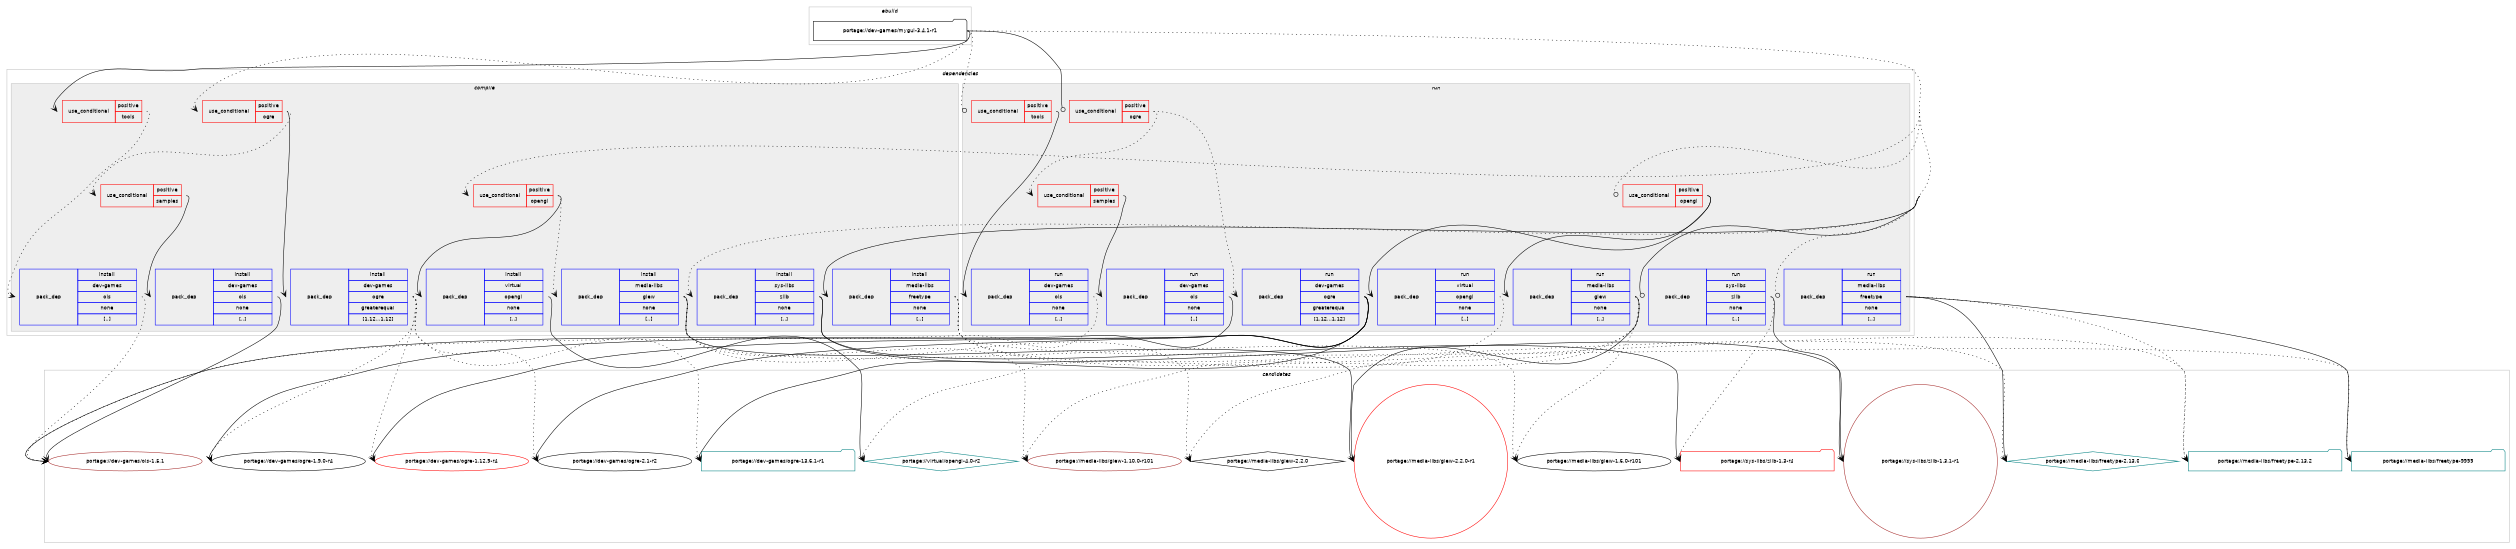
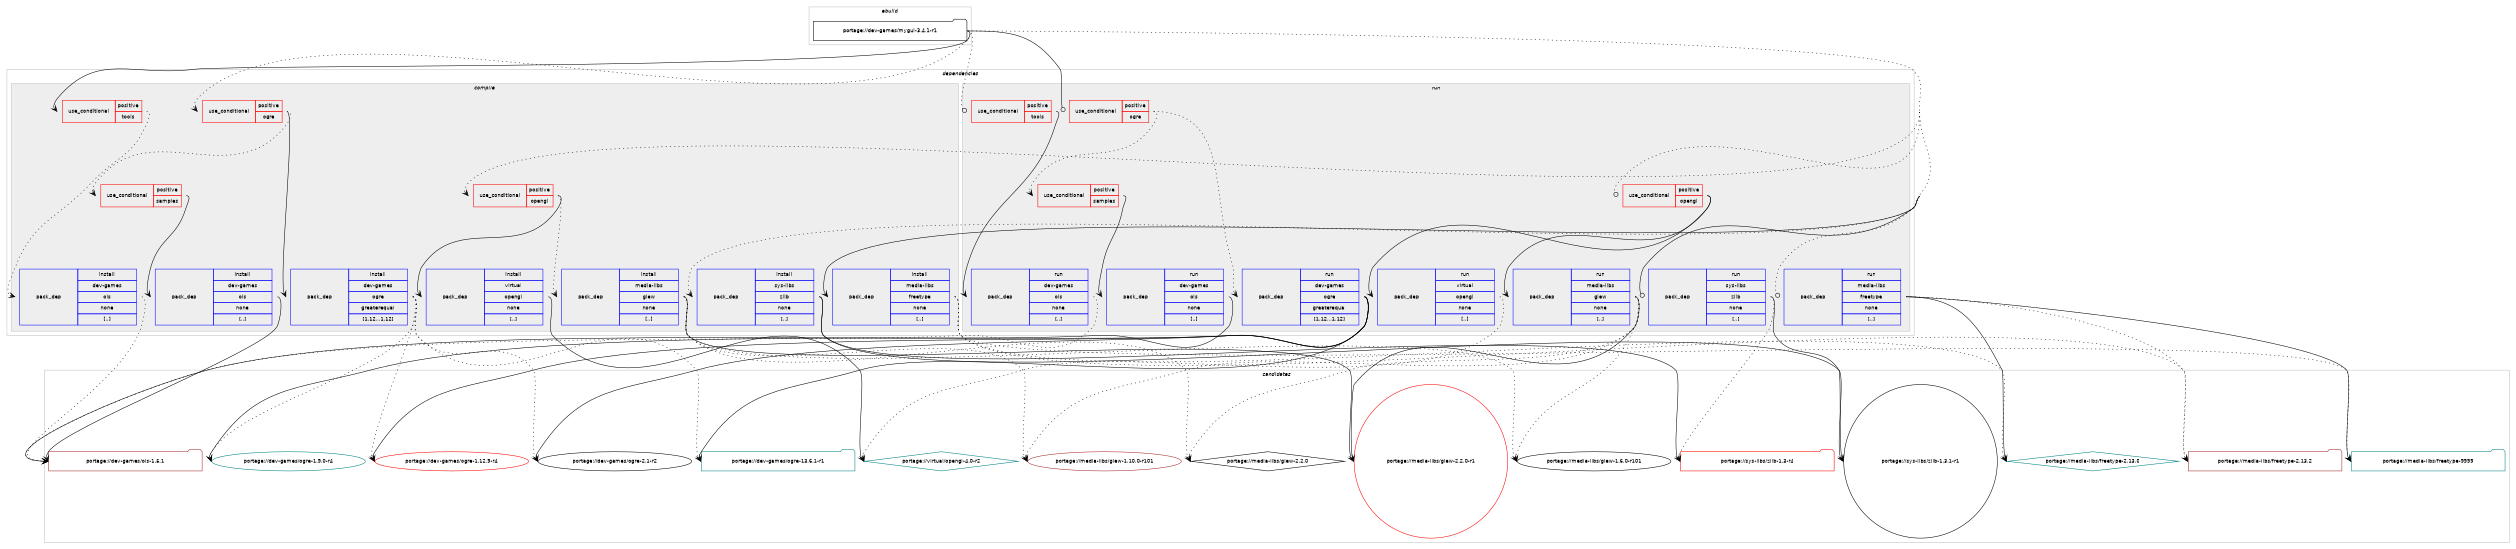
(125, 461) -> (125, 461)
(289, 461) -> (289, 461)
(1921, 461) -> (1921, 461)
(2265, 461) -> (2265, 461)
